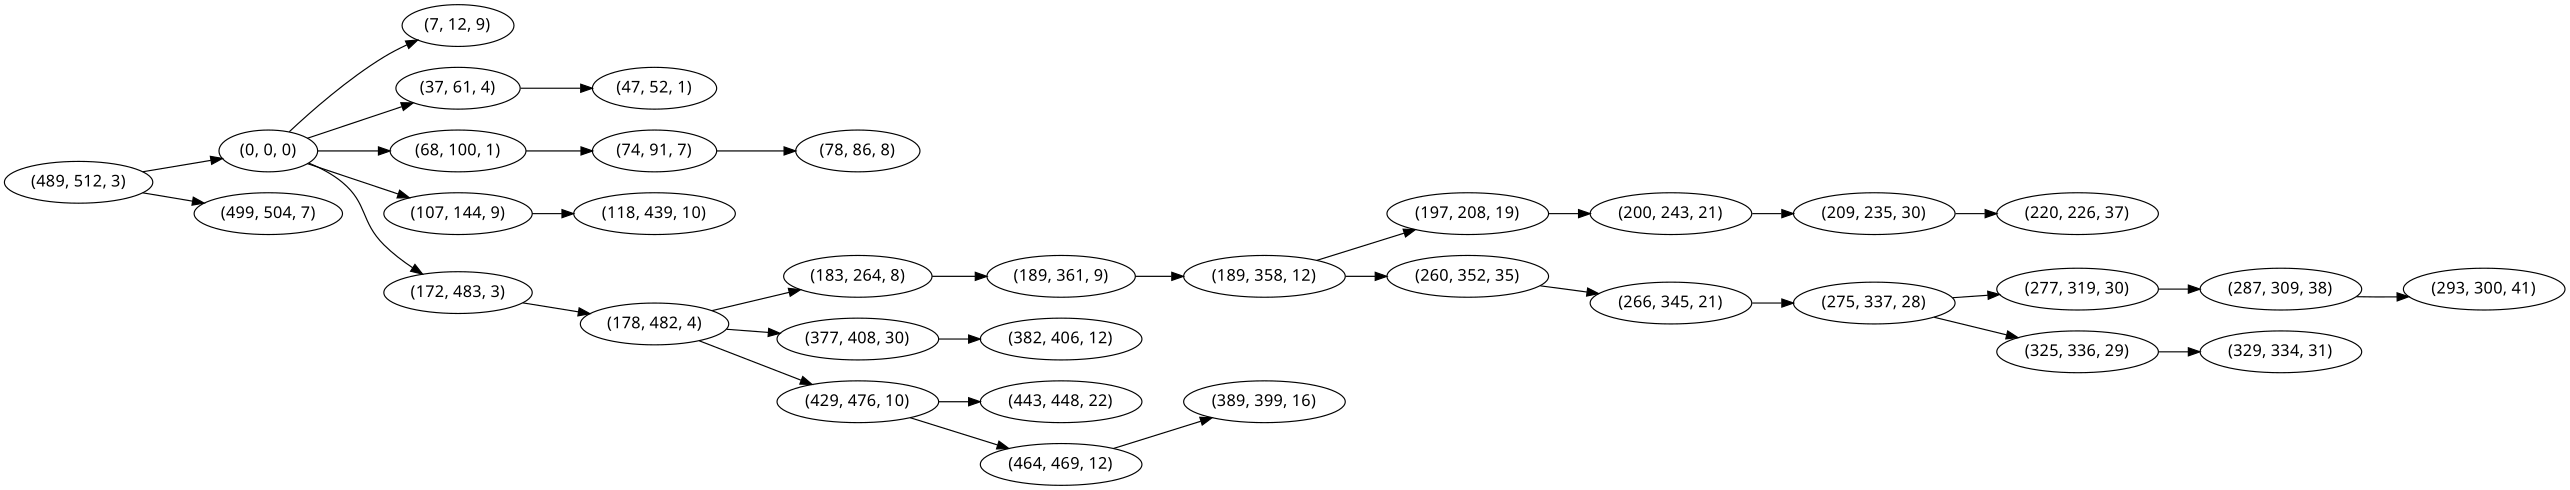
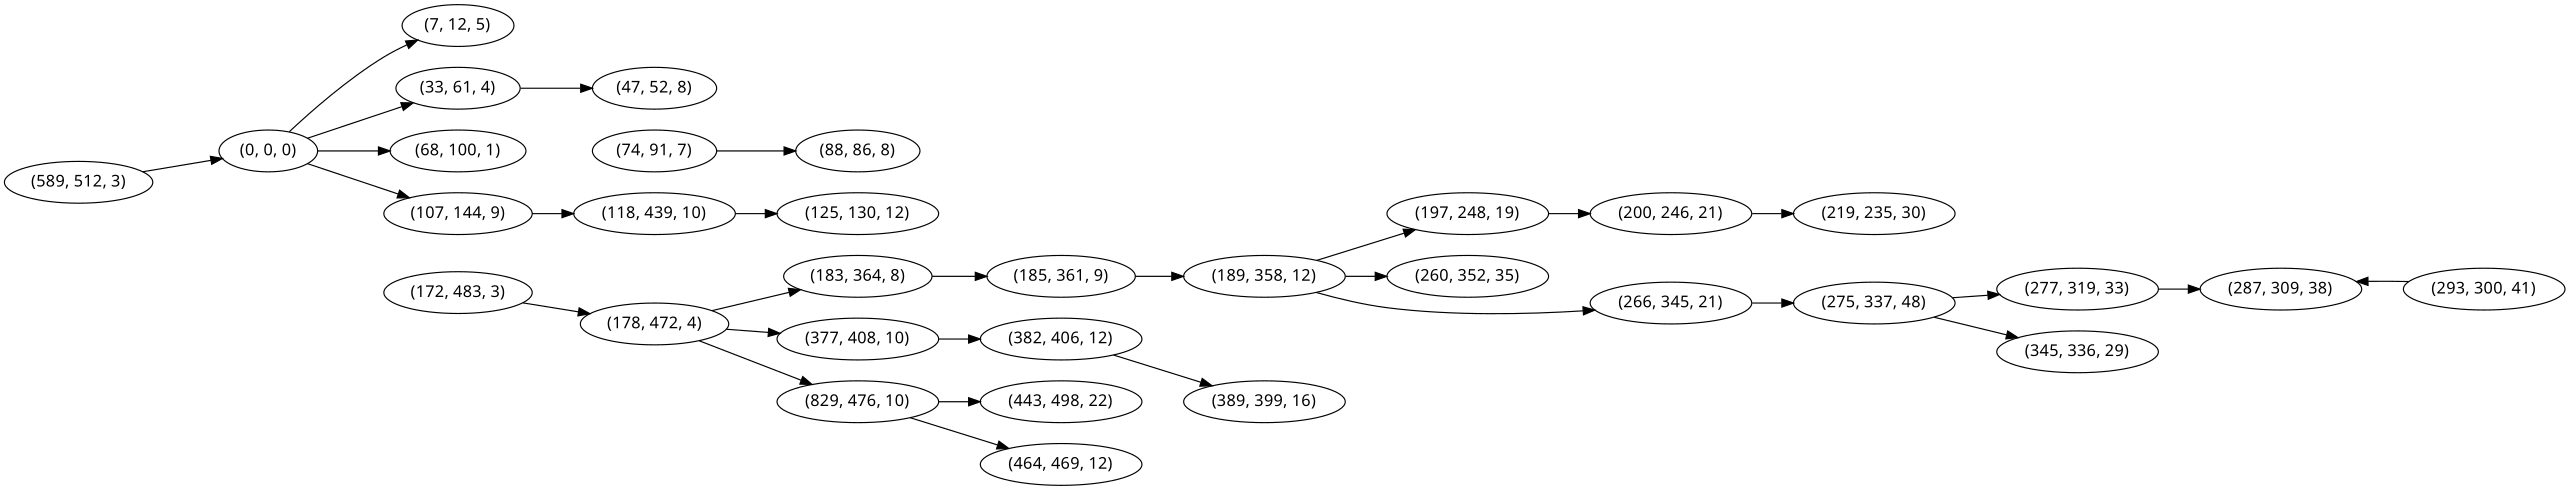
(458, 26) -> (458, 26)
(458, 88) -> (458, 88)
(655, 88) -> (655, 88)
(553, 151) -> none
(858, 151) -> (858, 151)
(79, 182) -> (79, 182)
(364, 212) -> none
(268, 214) -> none
none -> (858, 214)
(1468, 214) -> (1468, 214)
(1671, 214) -> (1671, 214)
(1874, 214) -> (1874, 214)
(2078, 214) -> none
(858, 276) -> (858, 276)
(1061, 276) -> (1061, 276)
(1564, 289) -> (1449, 313)
(2078, 289) -> (2078, 289)
(2377, 297) -> (2388, 281)
(1874, 303) -> (1874, 303)
(655, 324) -> (655, 324)
(858, 339) -> (858, 339)
(2078, 352) -> (2078, 352)
(2281, 352) -> none
(858, 402) -> (858, 402)
(1061, 402) -> (1061, 402)
(1157, 435) -> (1157, 369)
